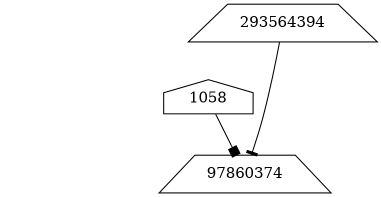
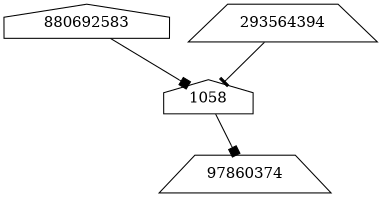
none -> (87, 23)
(268, 97) -> (245, 61)
